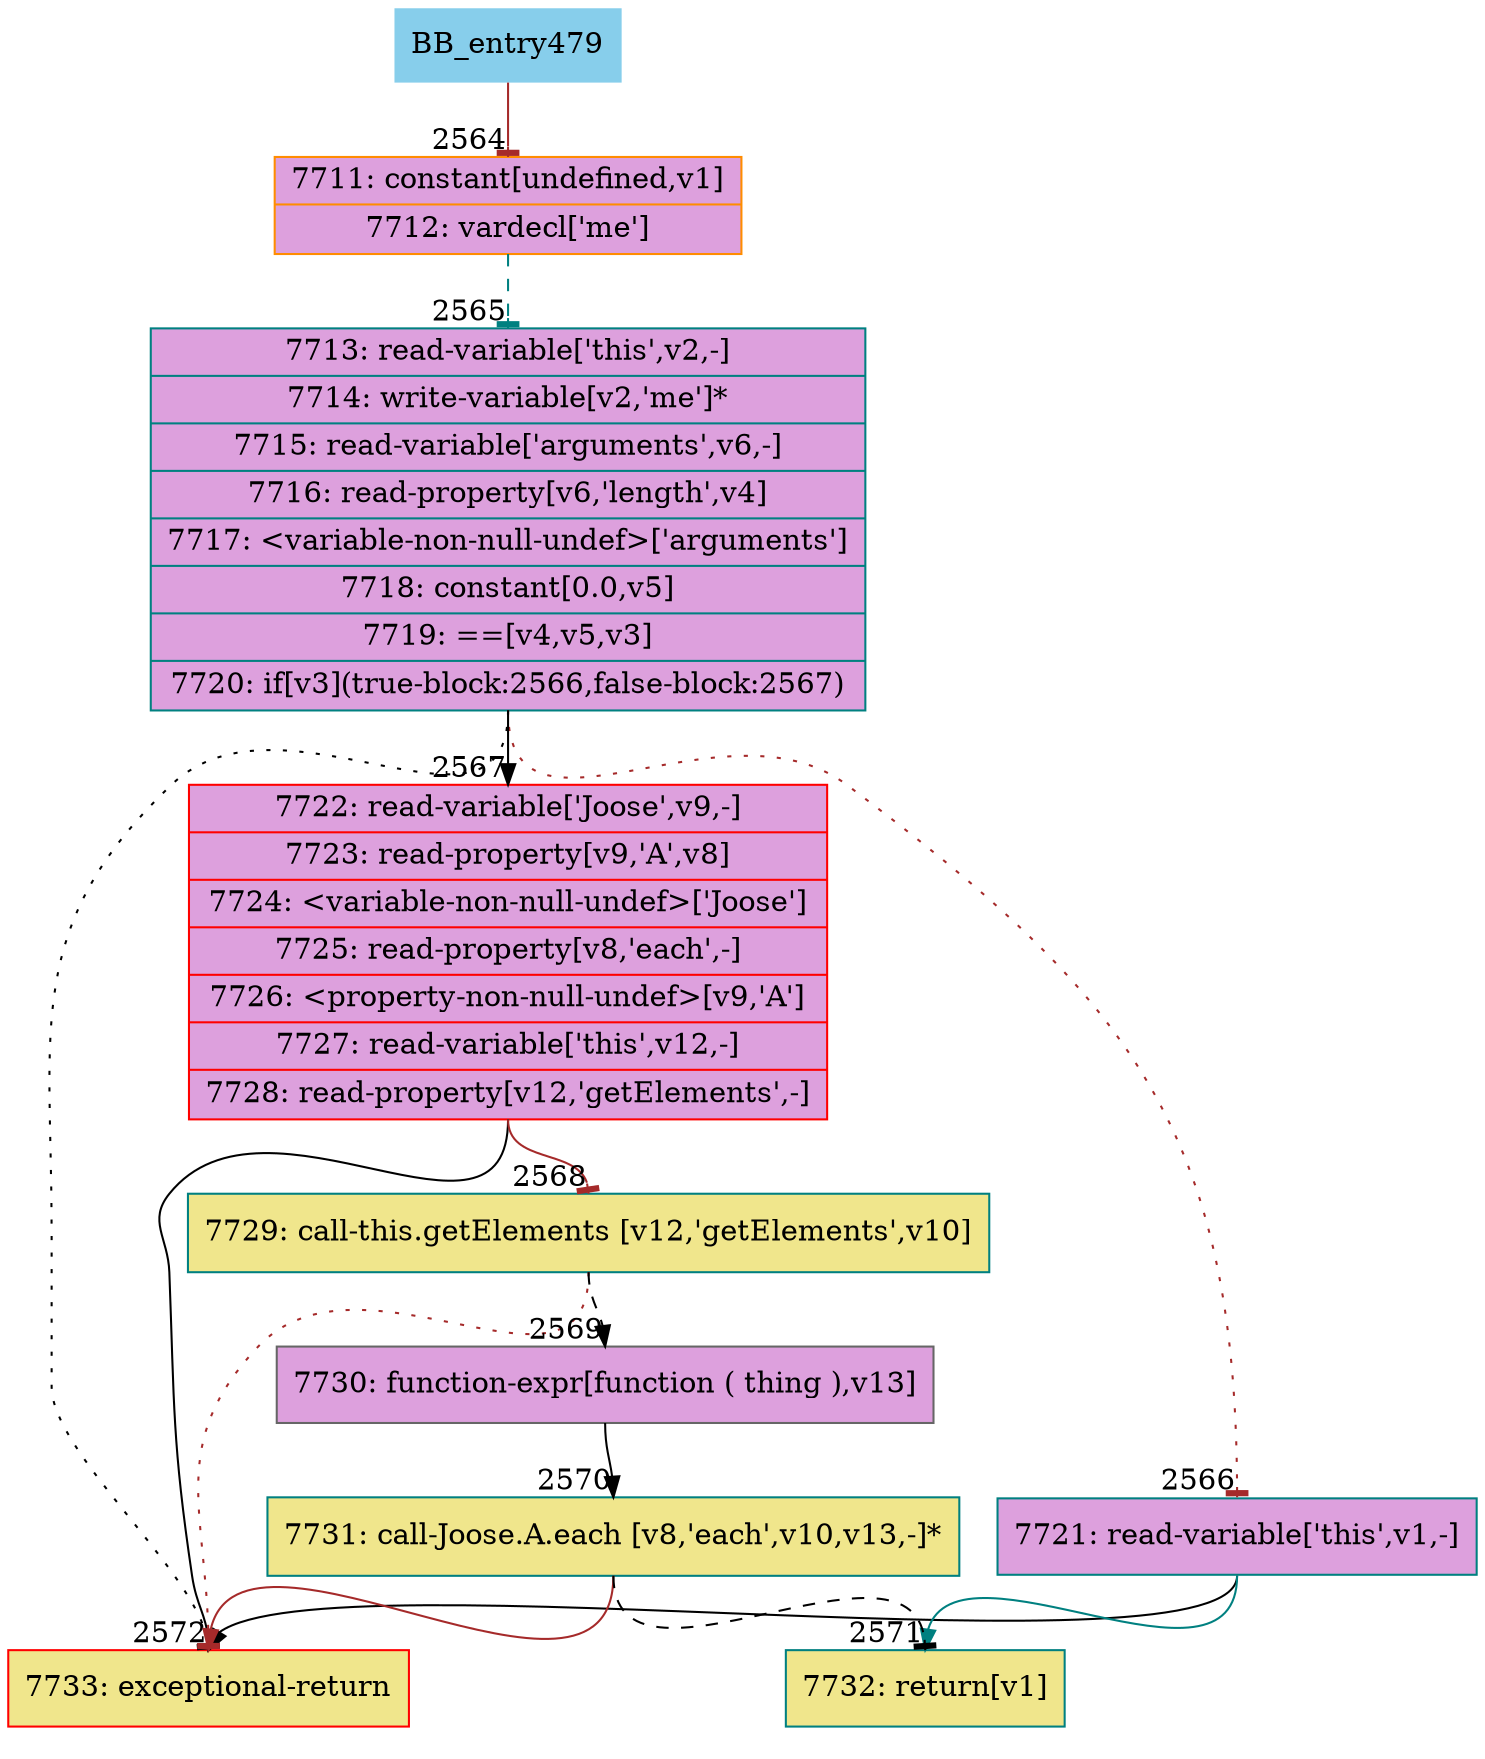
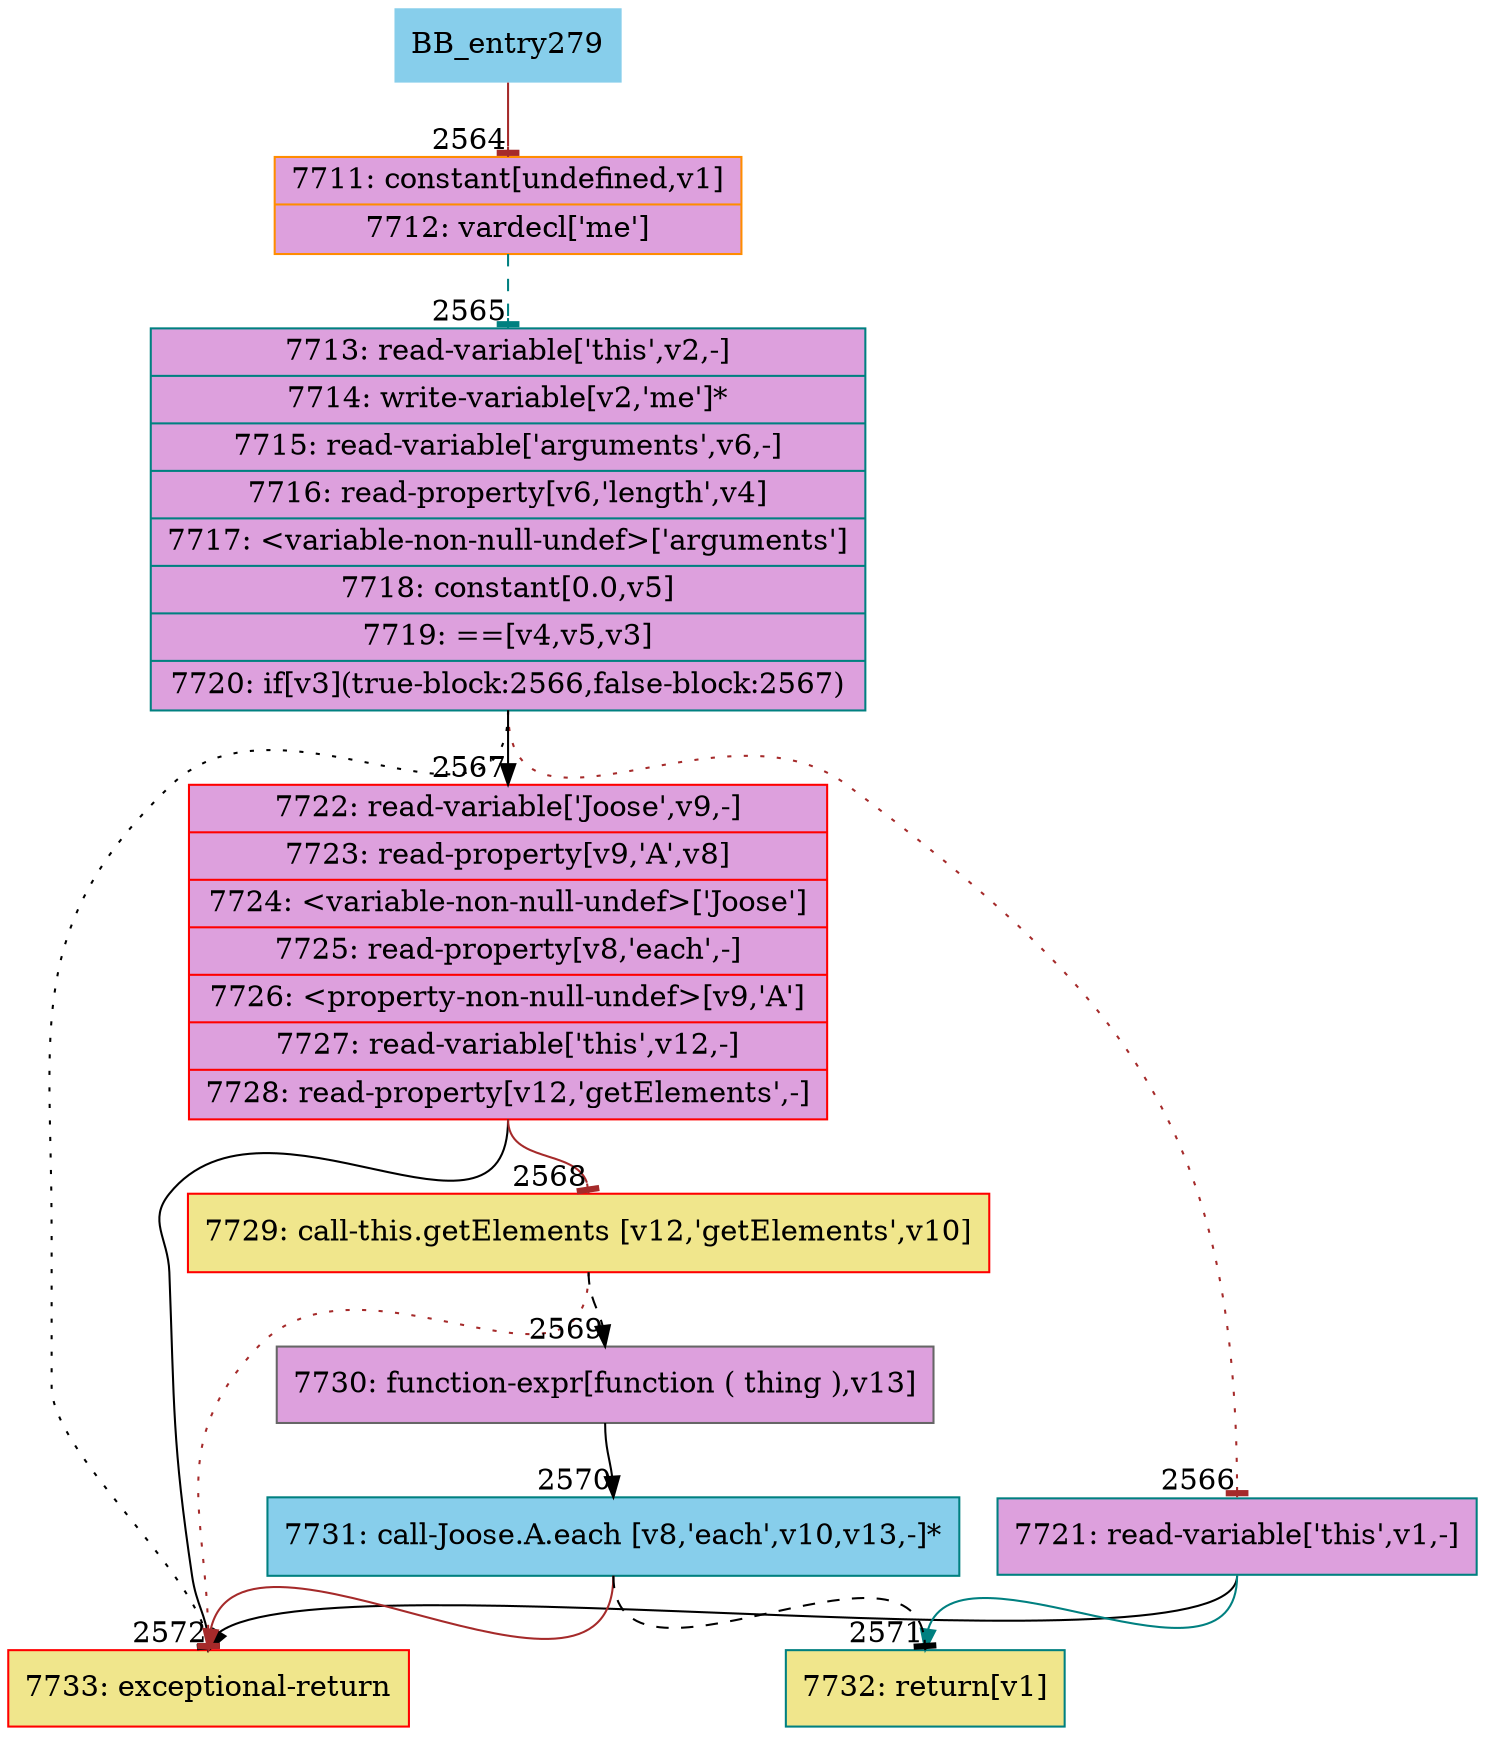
(508, 45) -> (508, 45)
(589, 1233) -> (589, 1233)
(613, 1537) -> (613, 1537)
